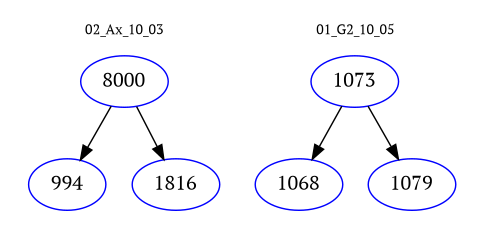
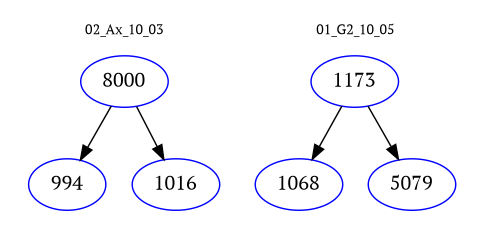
(355, 82) -> (355, 82)
(176, 185) -> (176, 185)
(412, 185) -> (412, 185)
